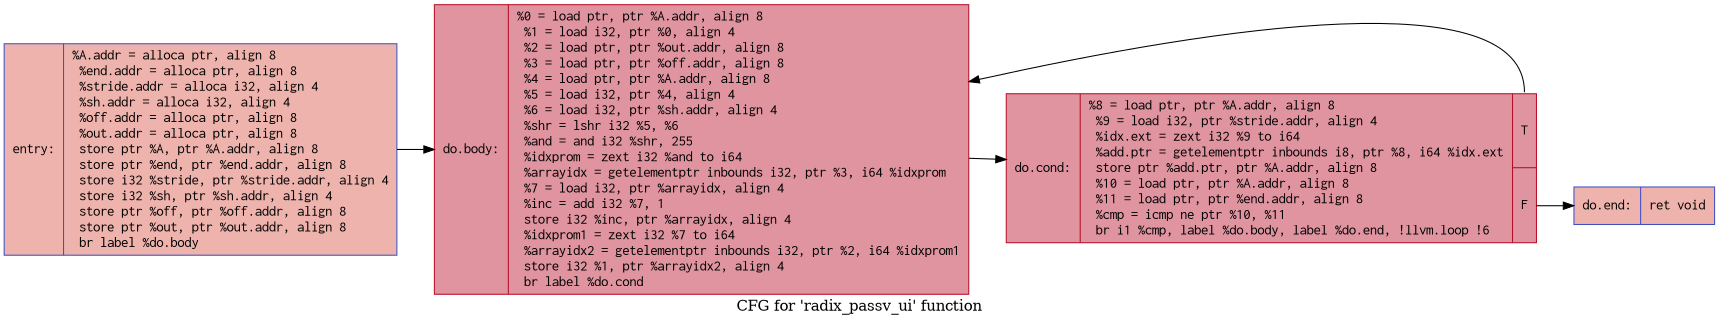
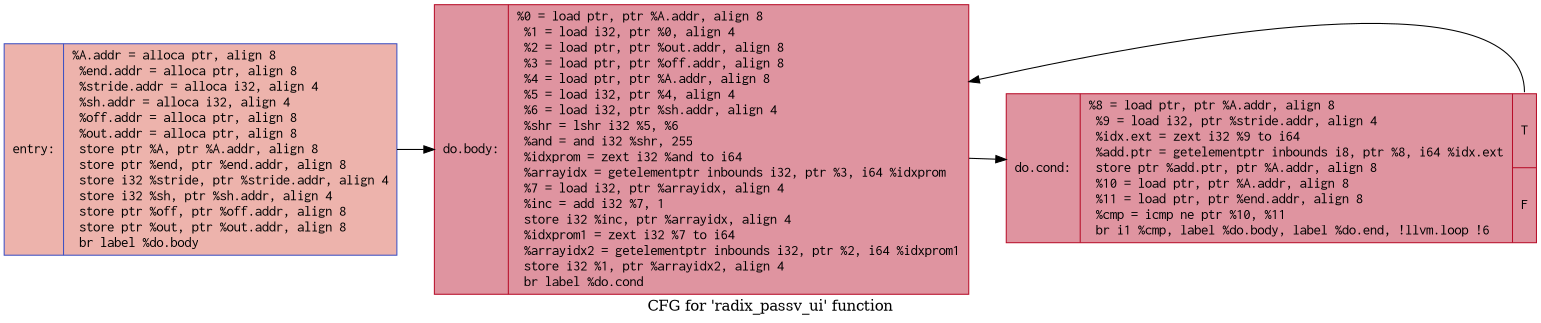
(1644, 206) -> none
